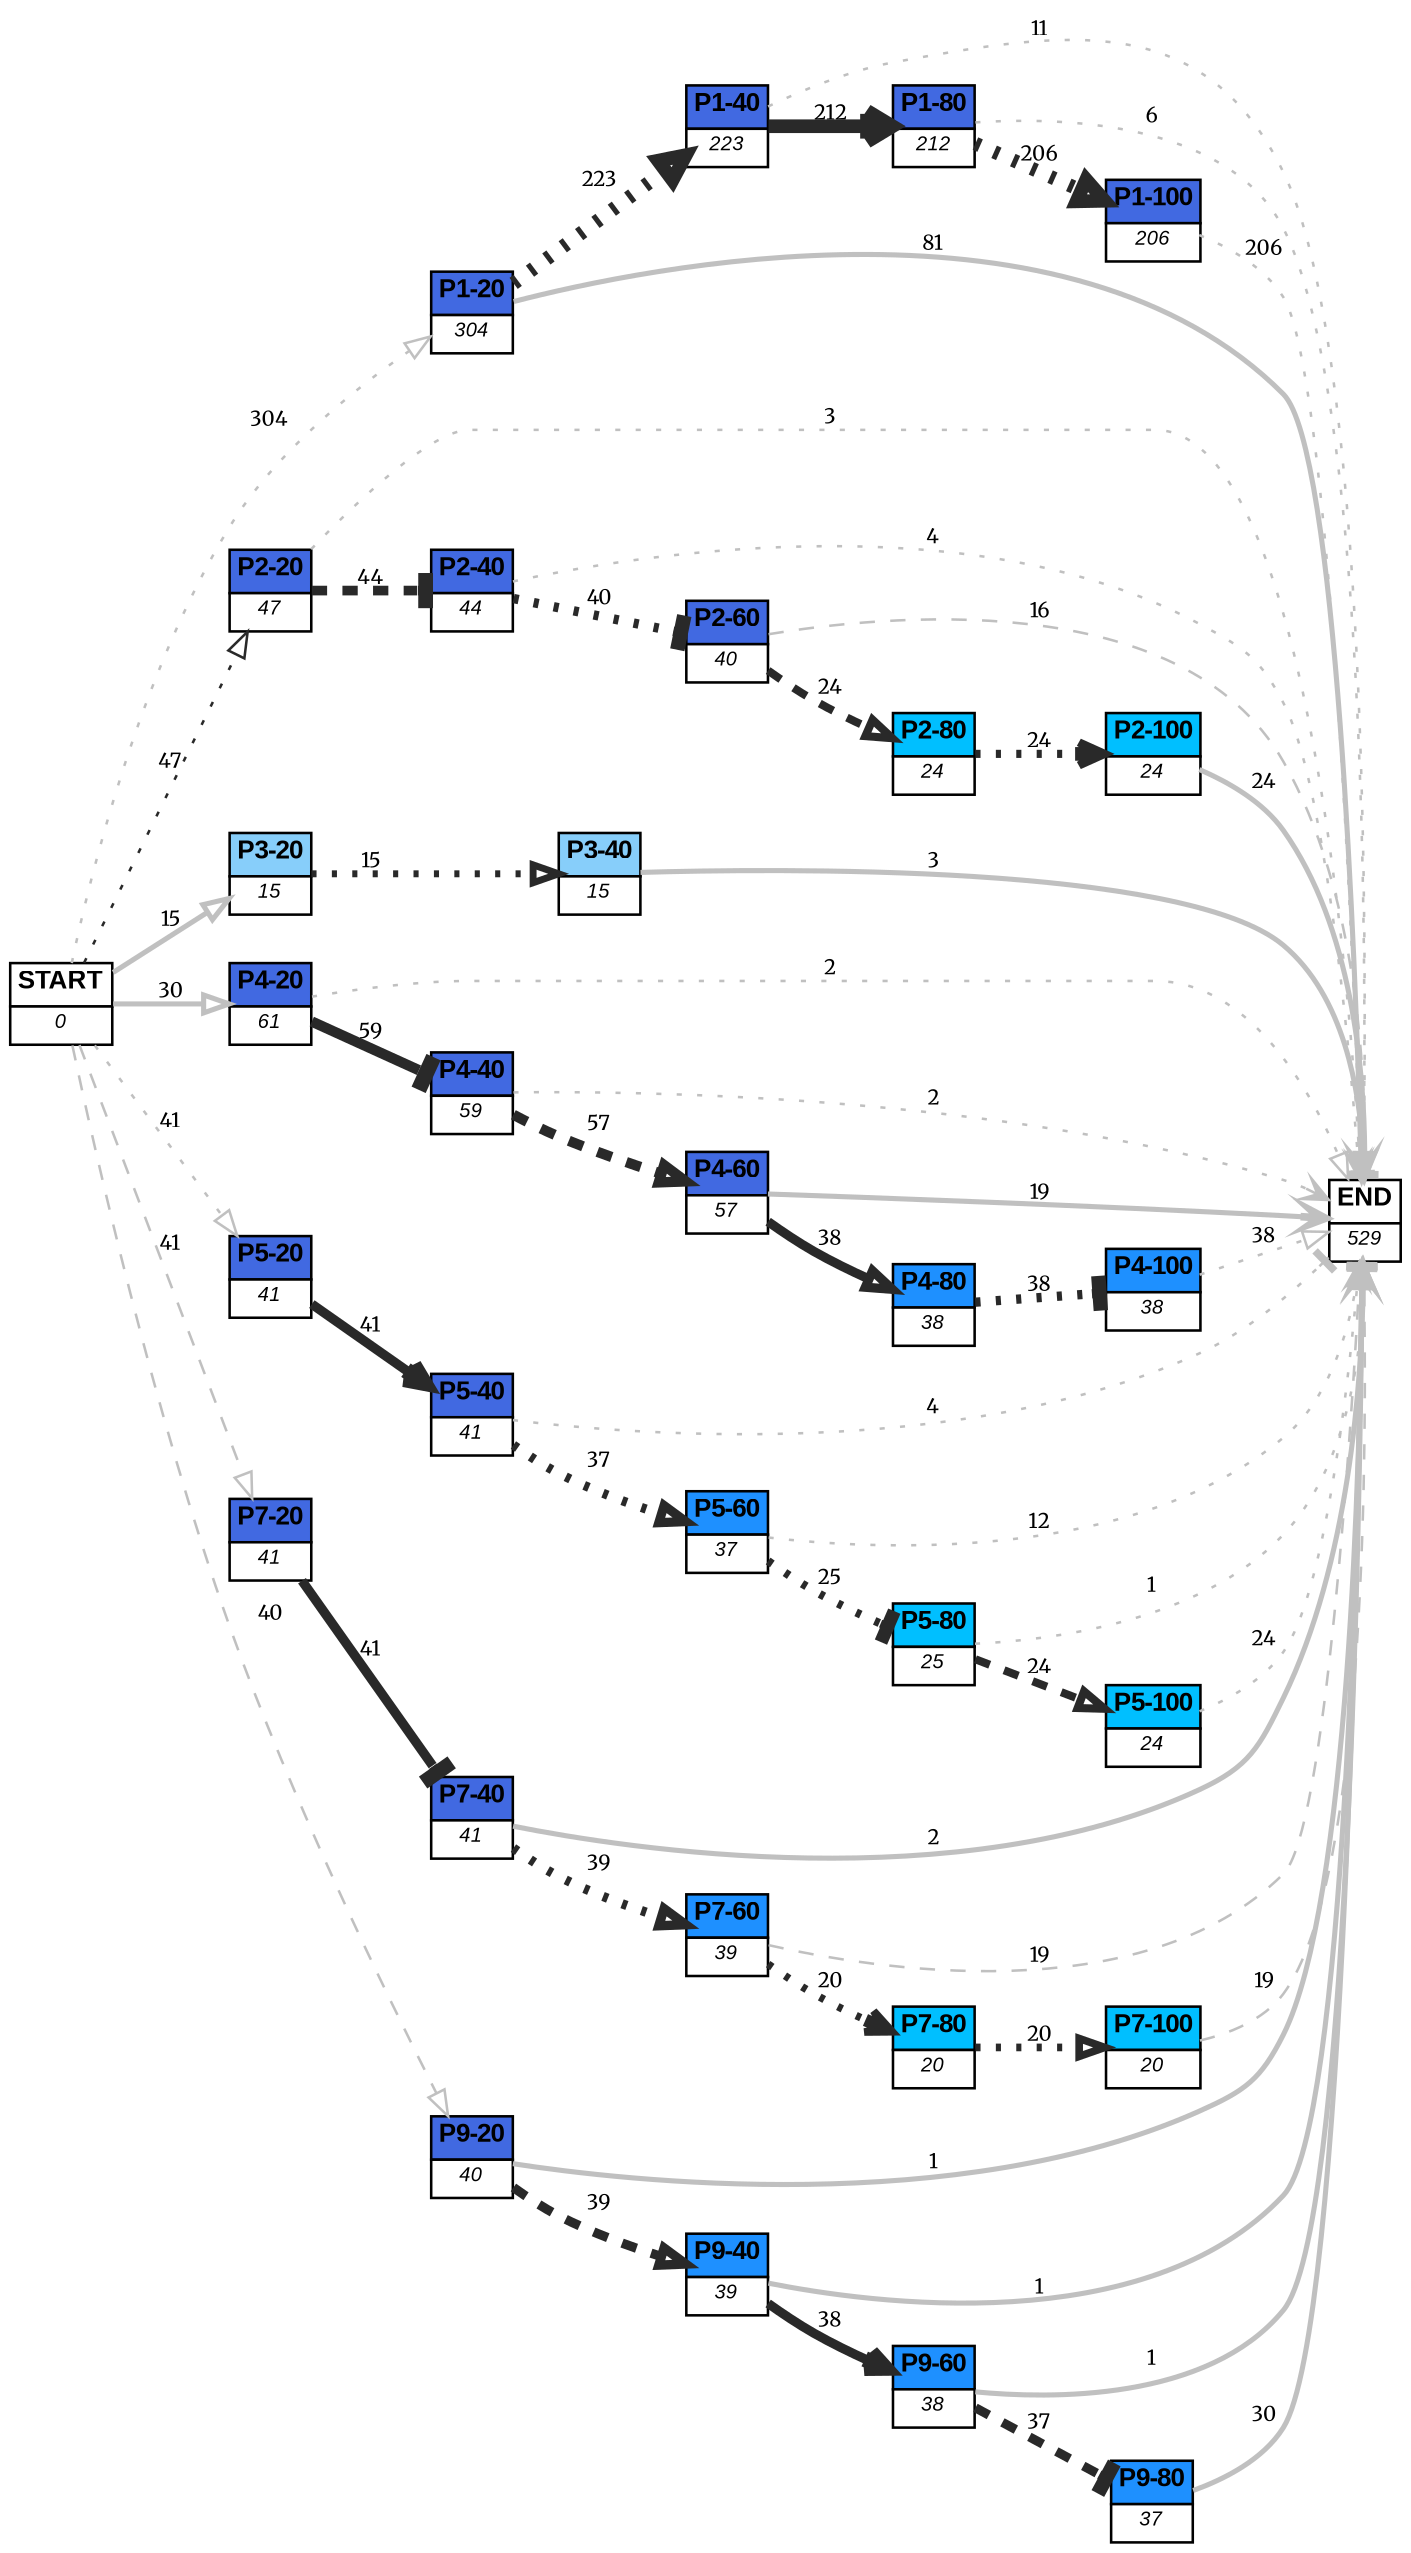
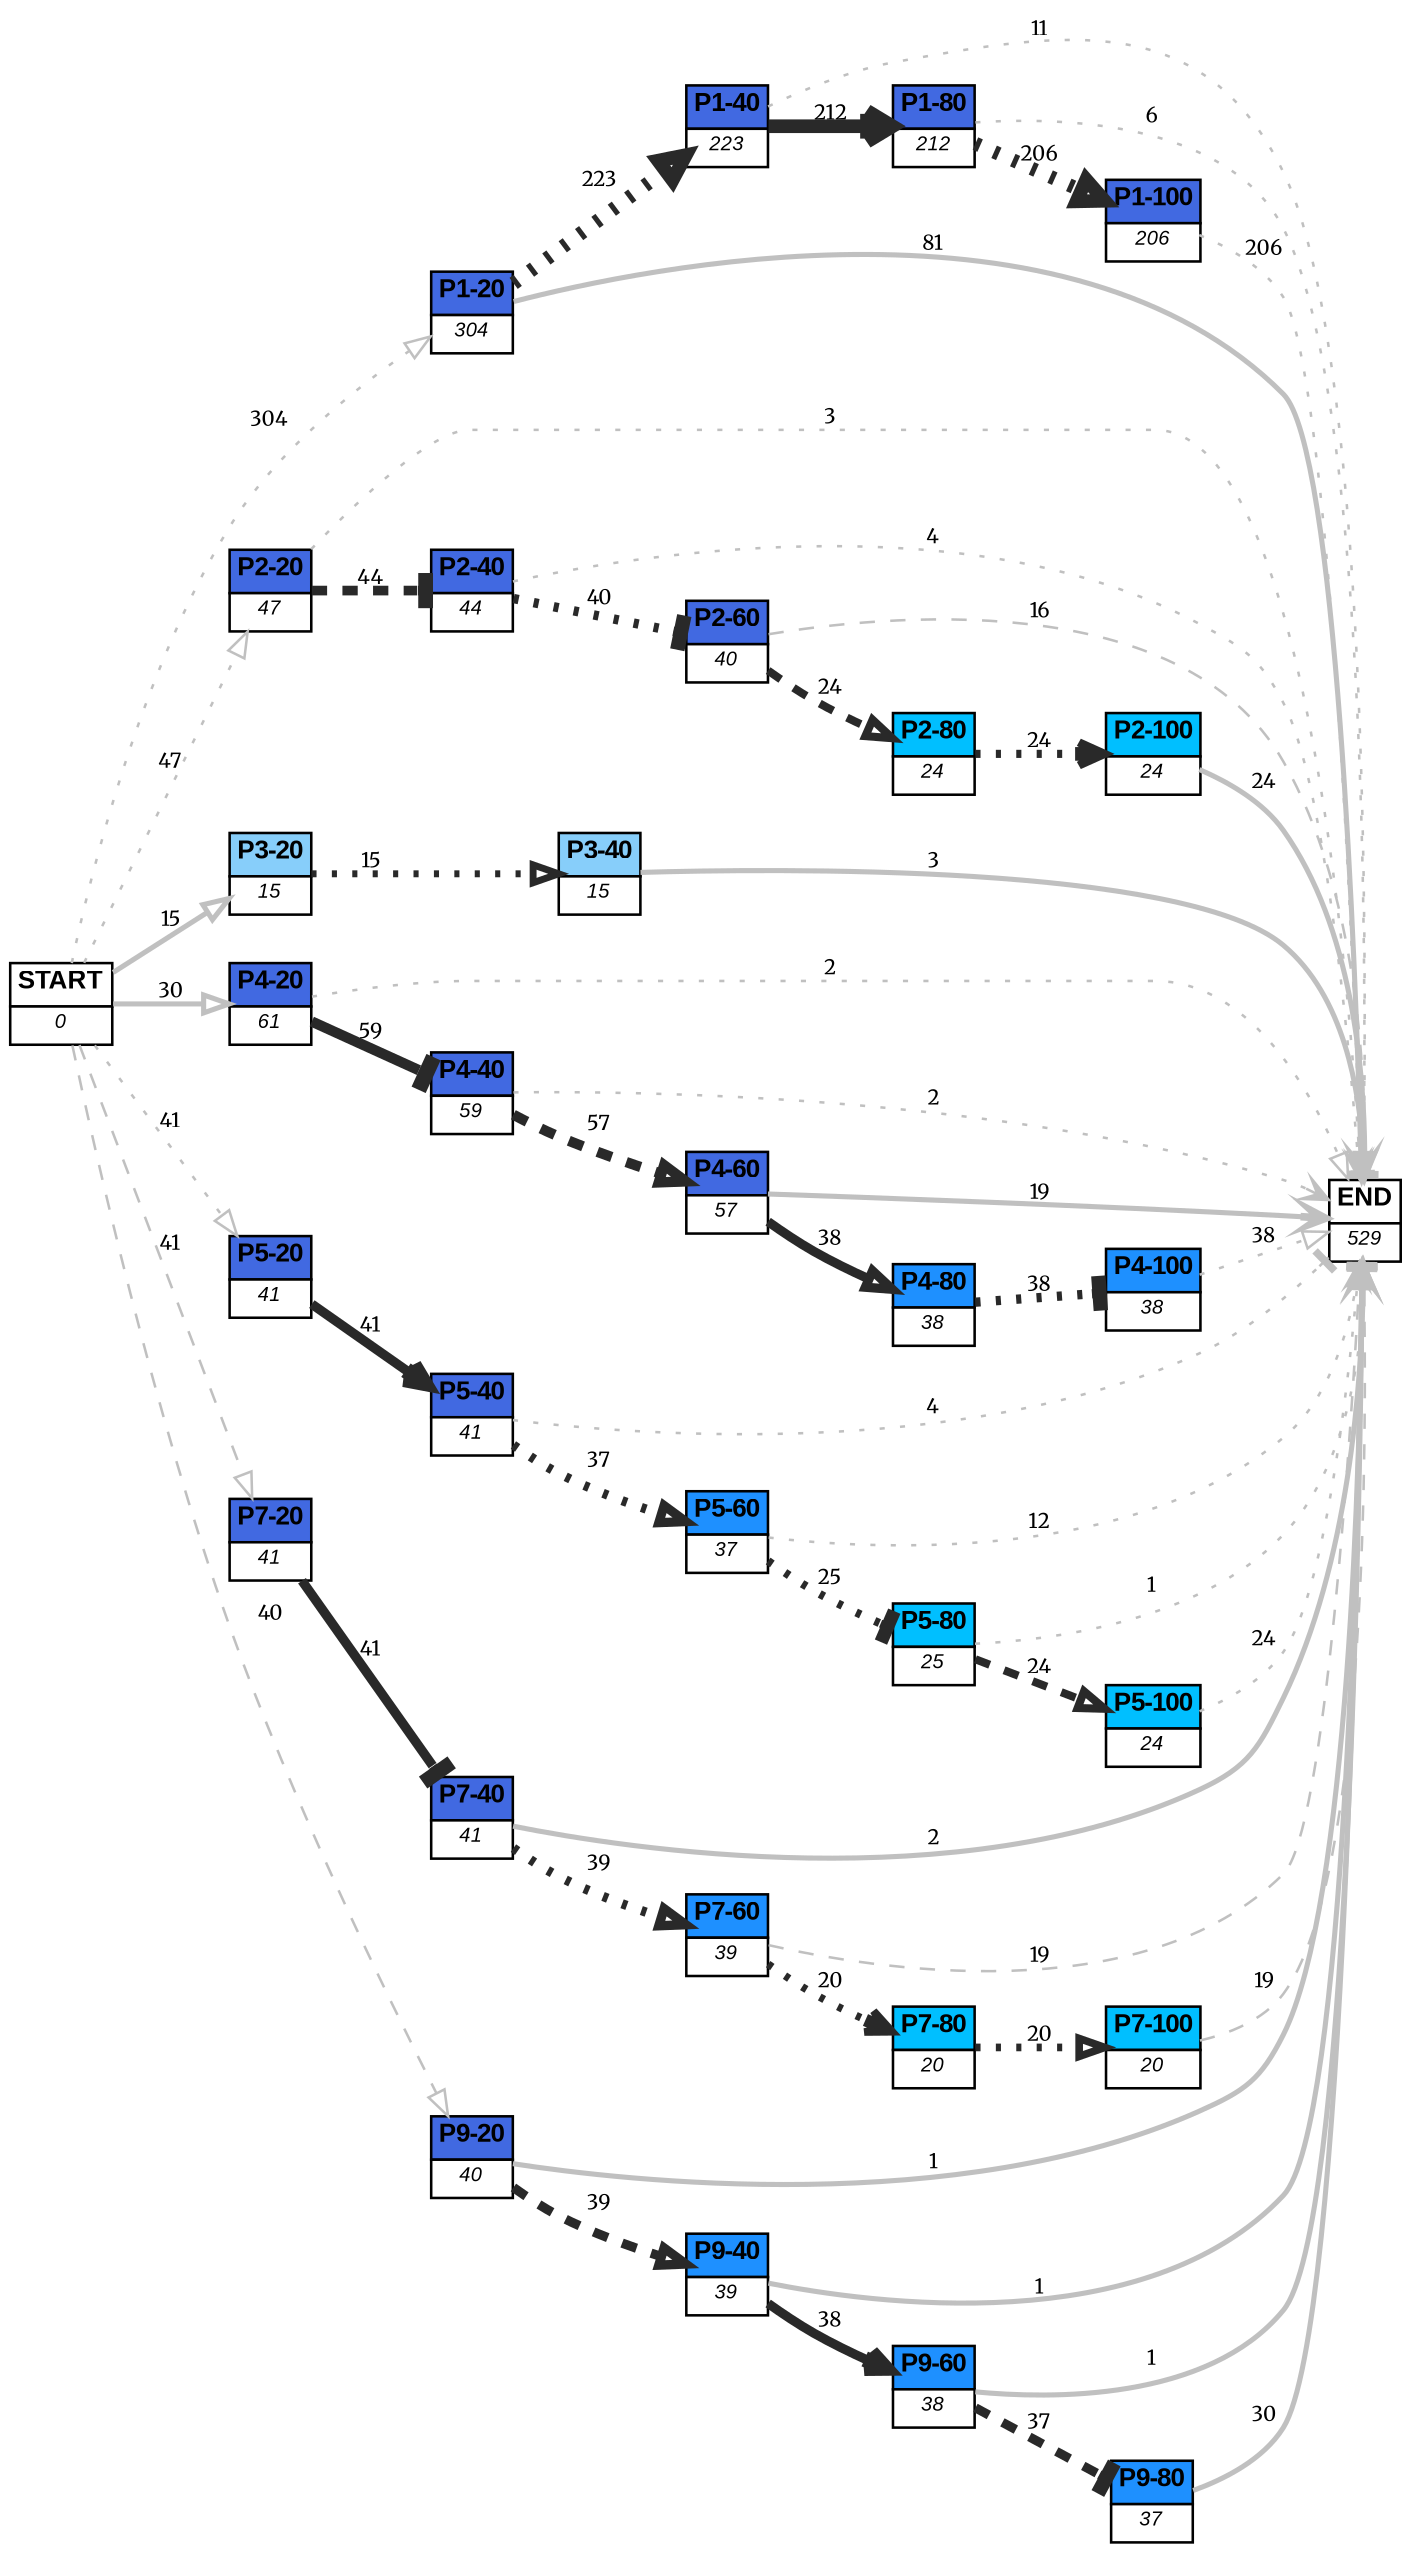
(160, 809) -> (160, 809)
